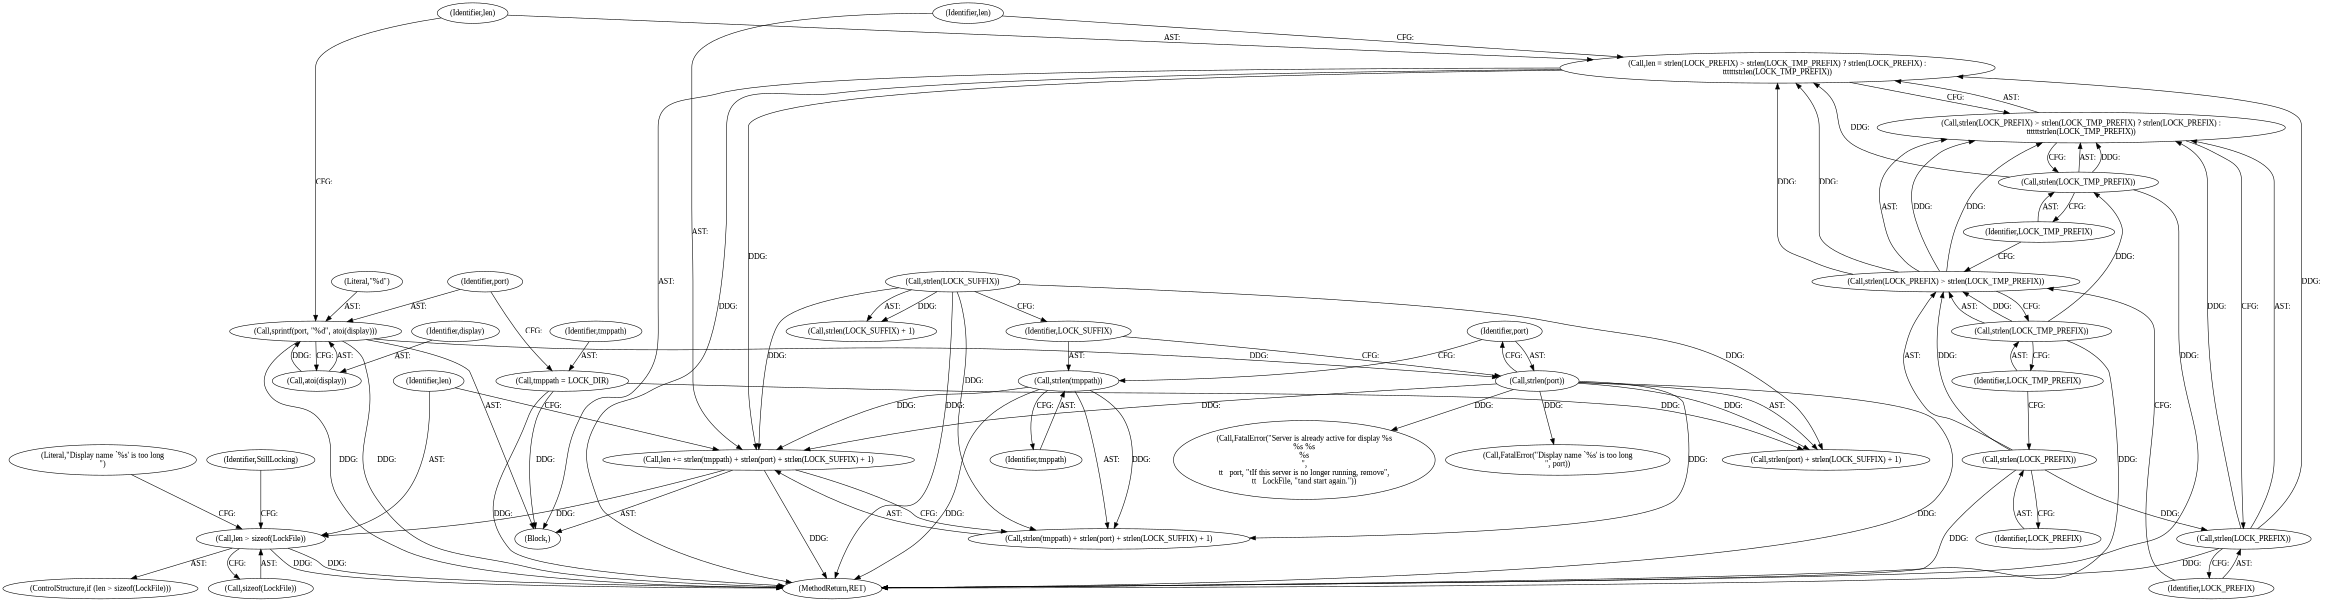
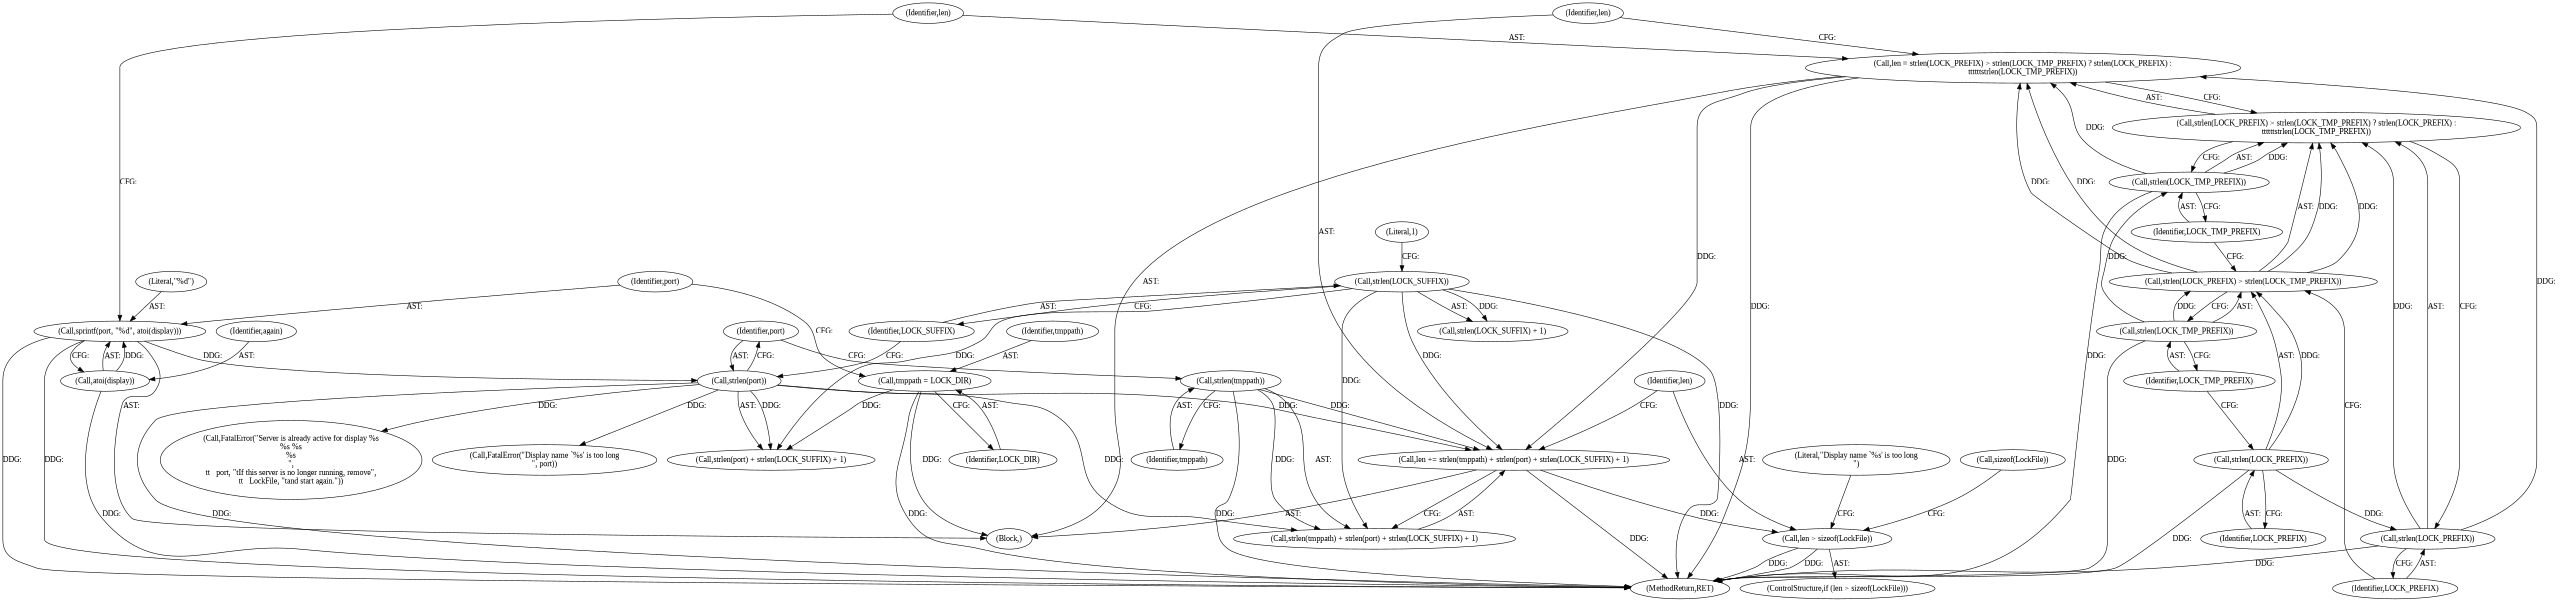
none -> (1402, 232)
(455, 331) -> (256, 331)
(1069, 355) -> (1137, 297)
(261, 460) -> none
none -> (1003, 460)
(228, 561) -> none
(270, 564) -> (1937, 514)
none -> (791, 572)
